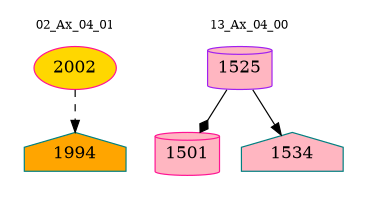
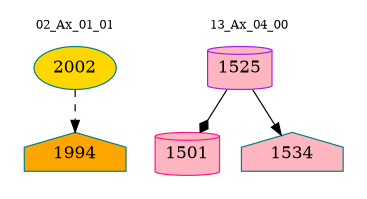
(75, 26) -> (75, 26)
(75, 68) -> (75, 68)
